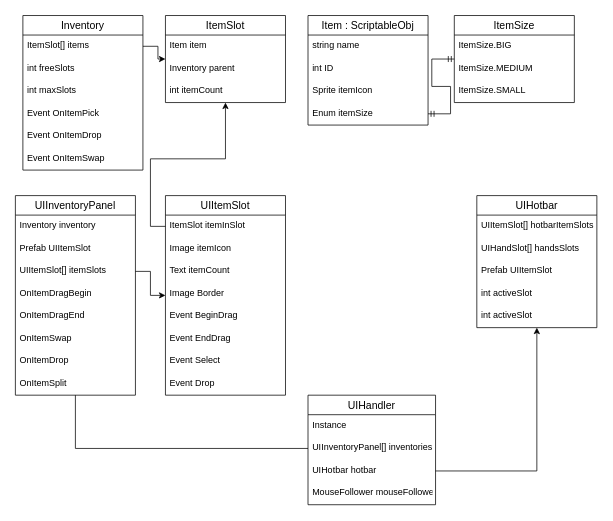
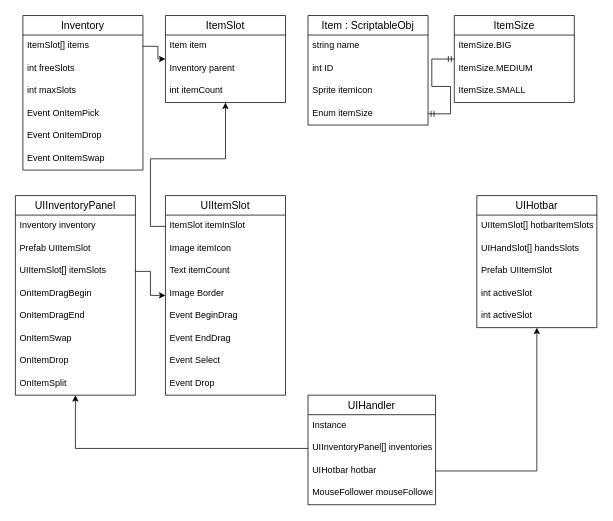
(75, 399) -> (75, 401)
